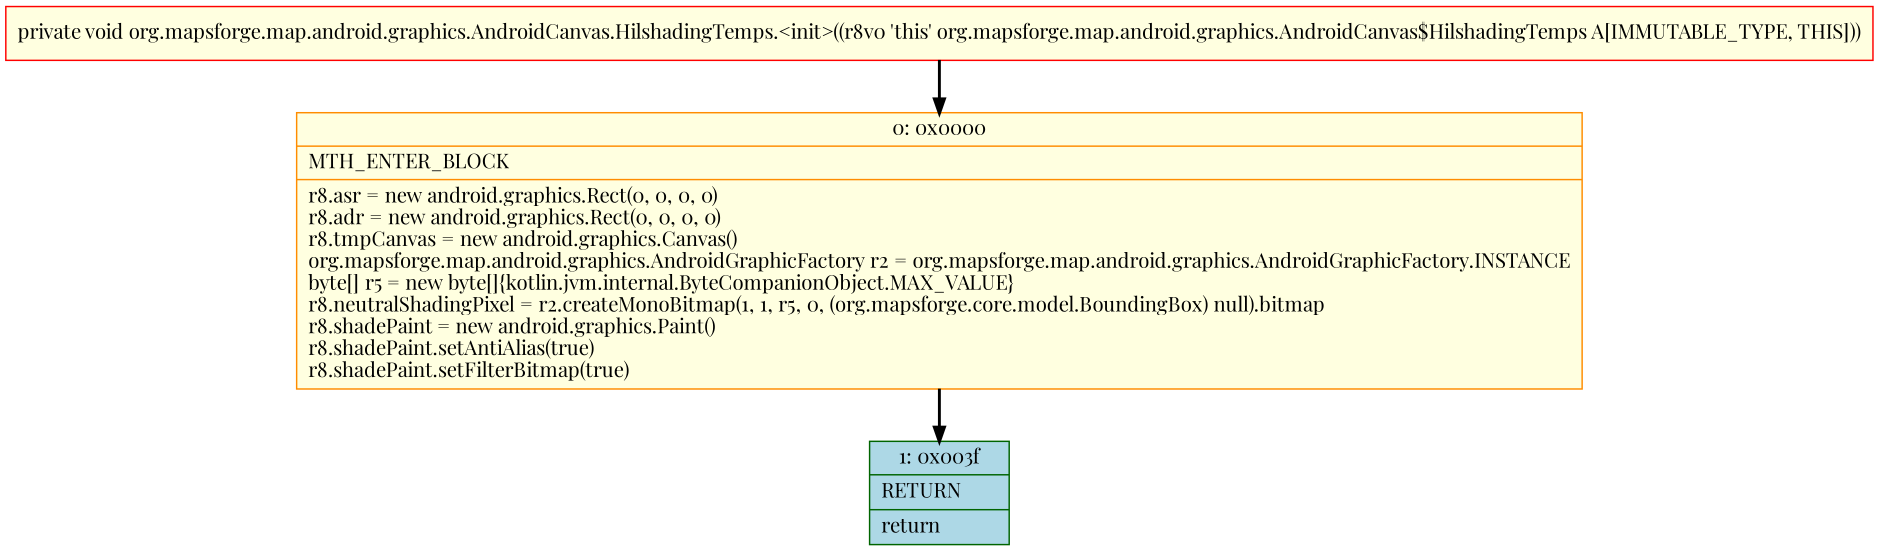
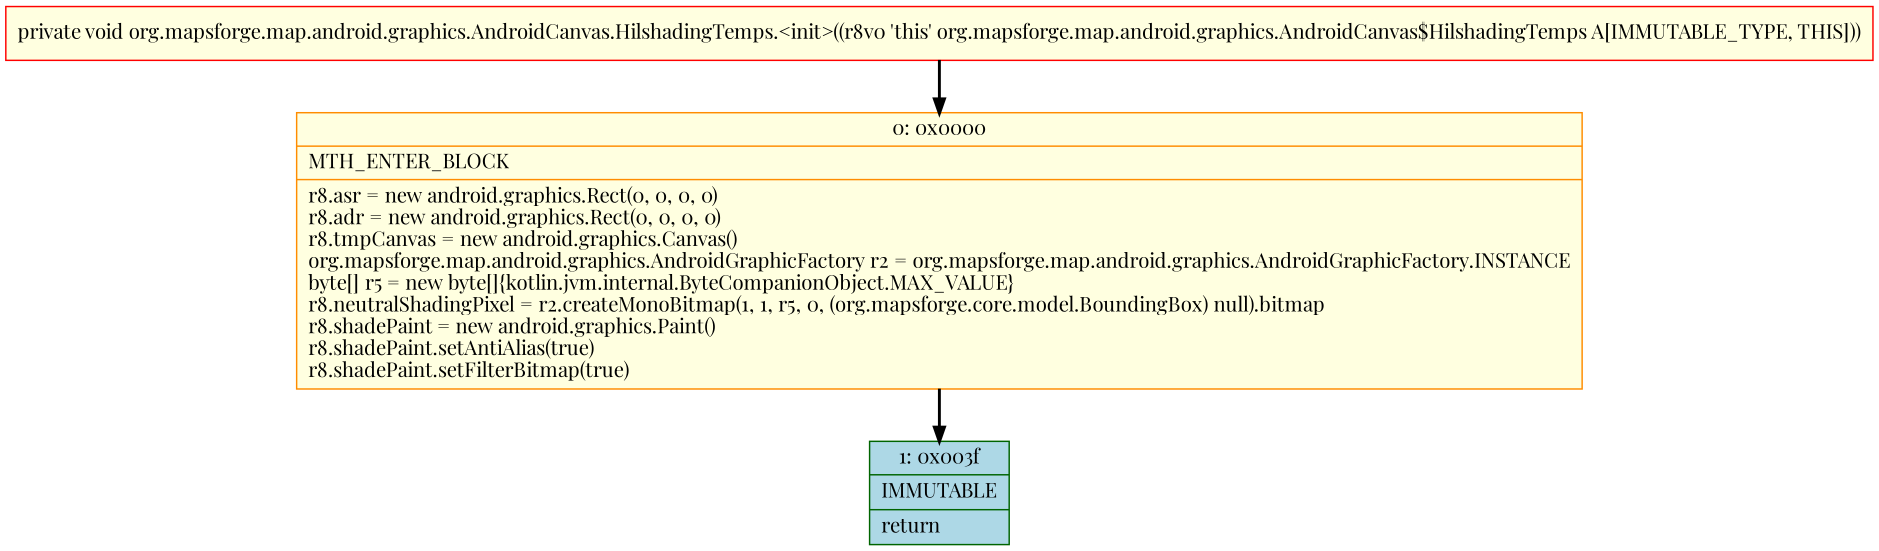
(921, 492) -> (939, 492)
